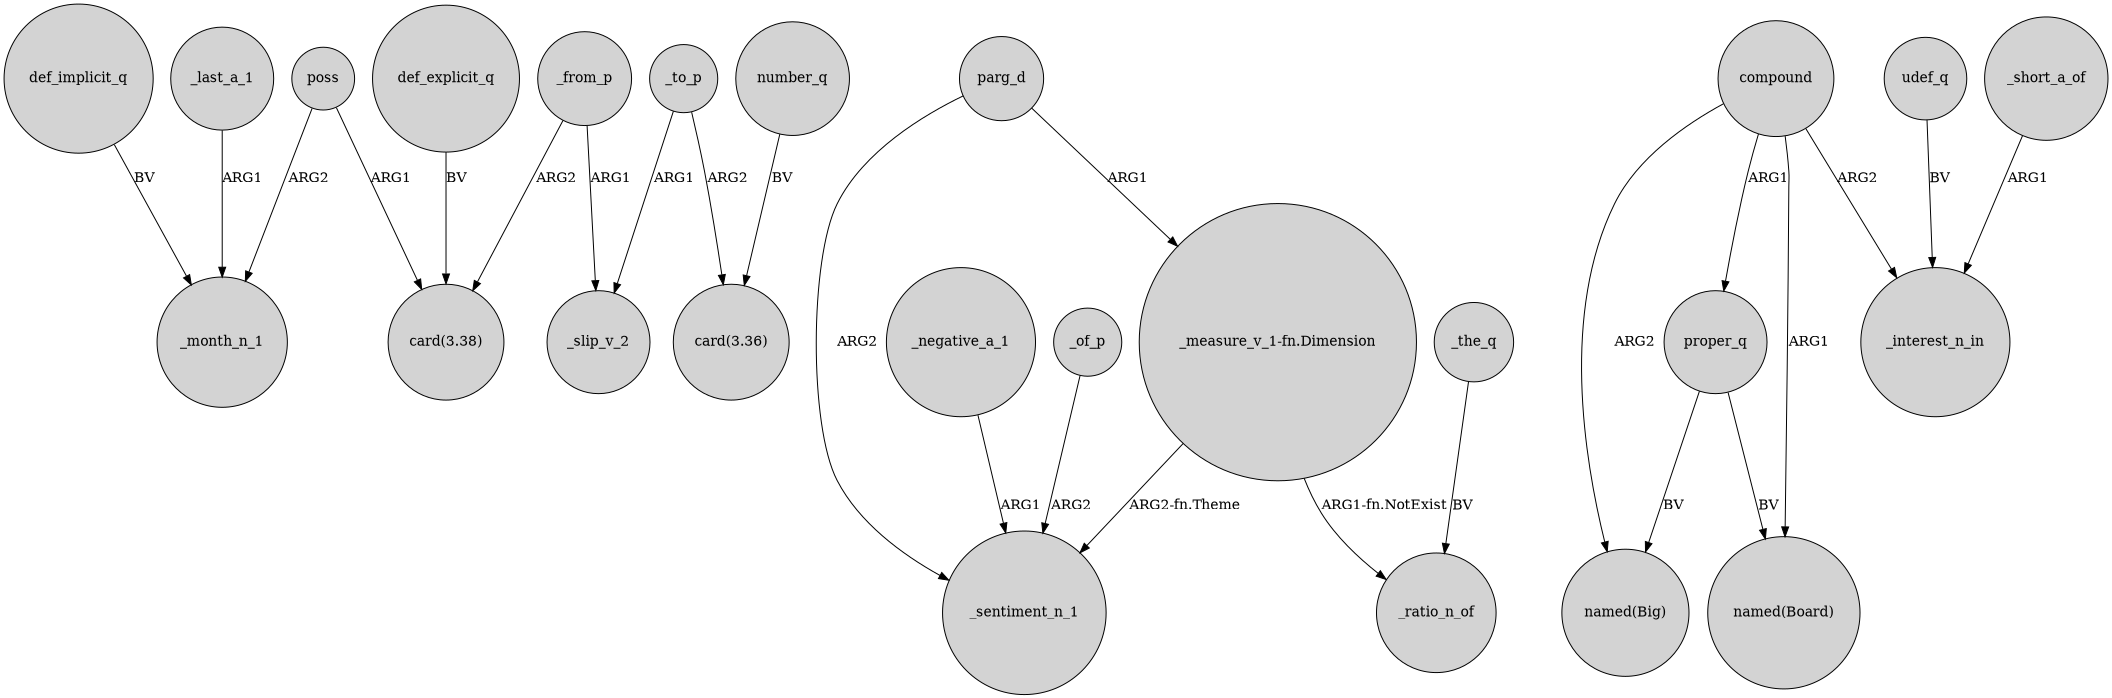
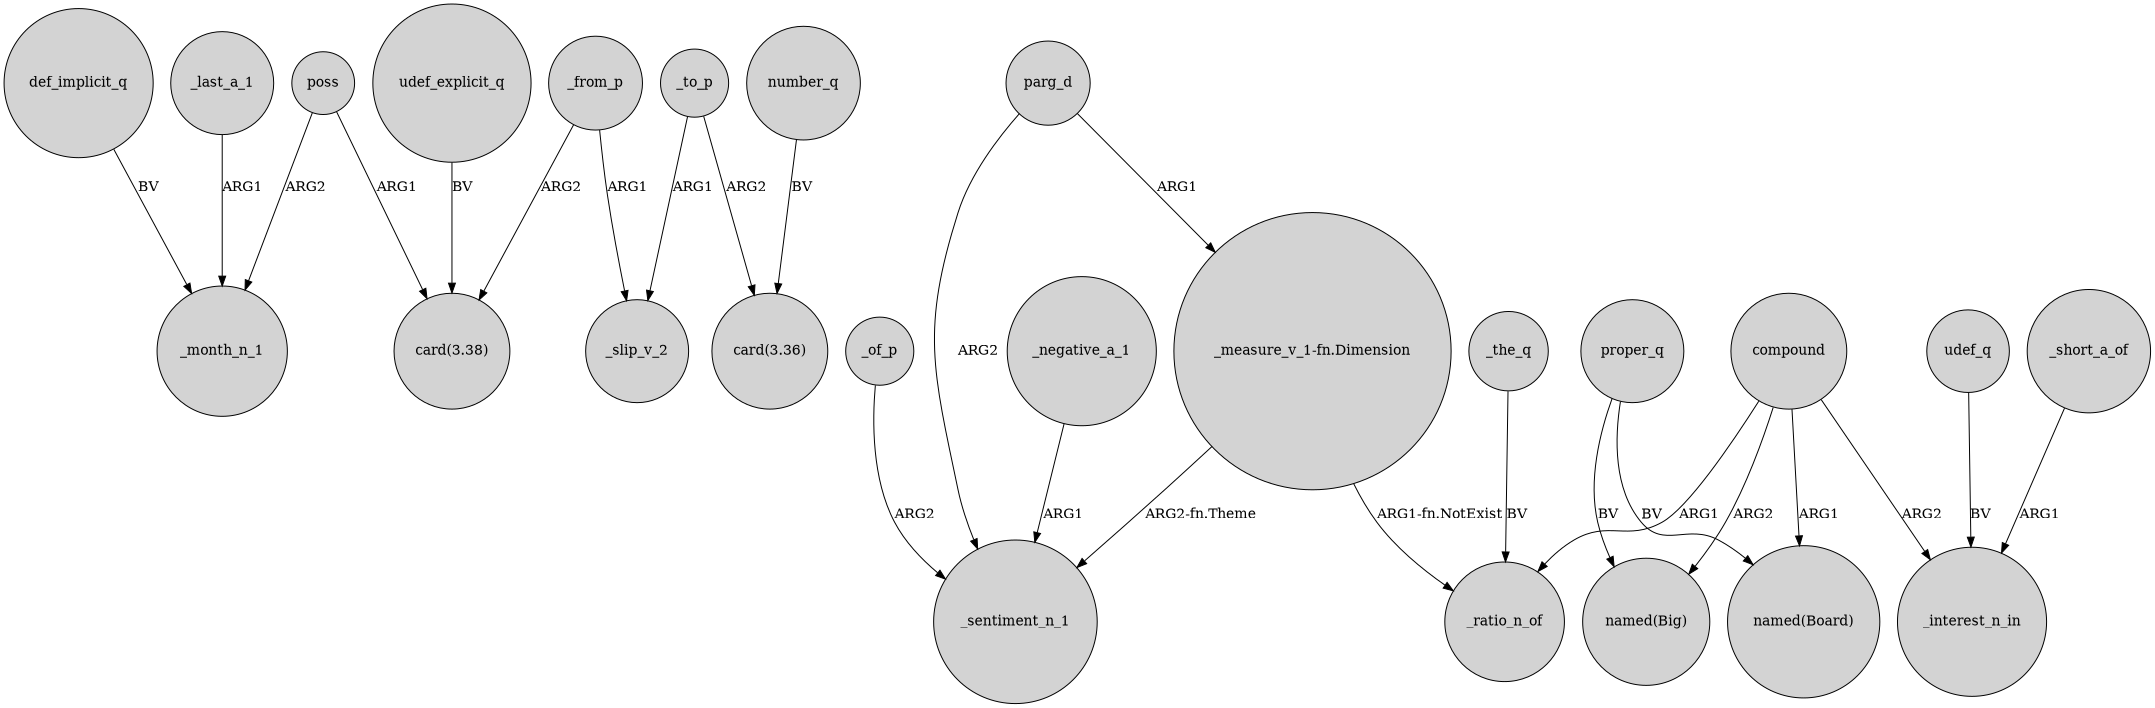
(446, 79) -> (452, 83)
(1740, 207) -> (1673, 514)
